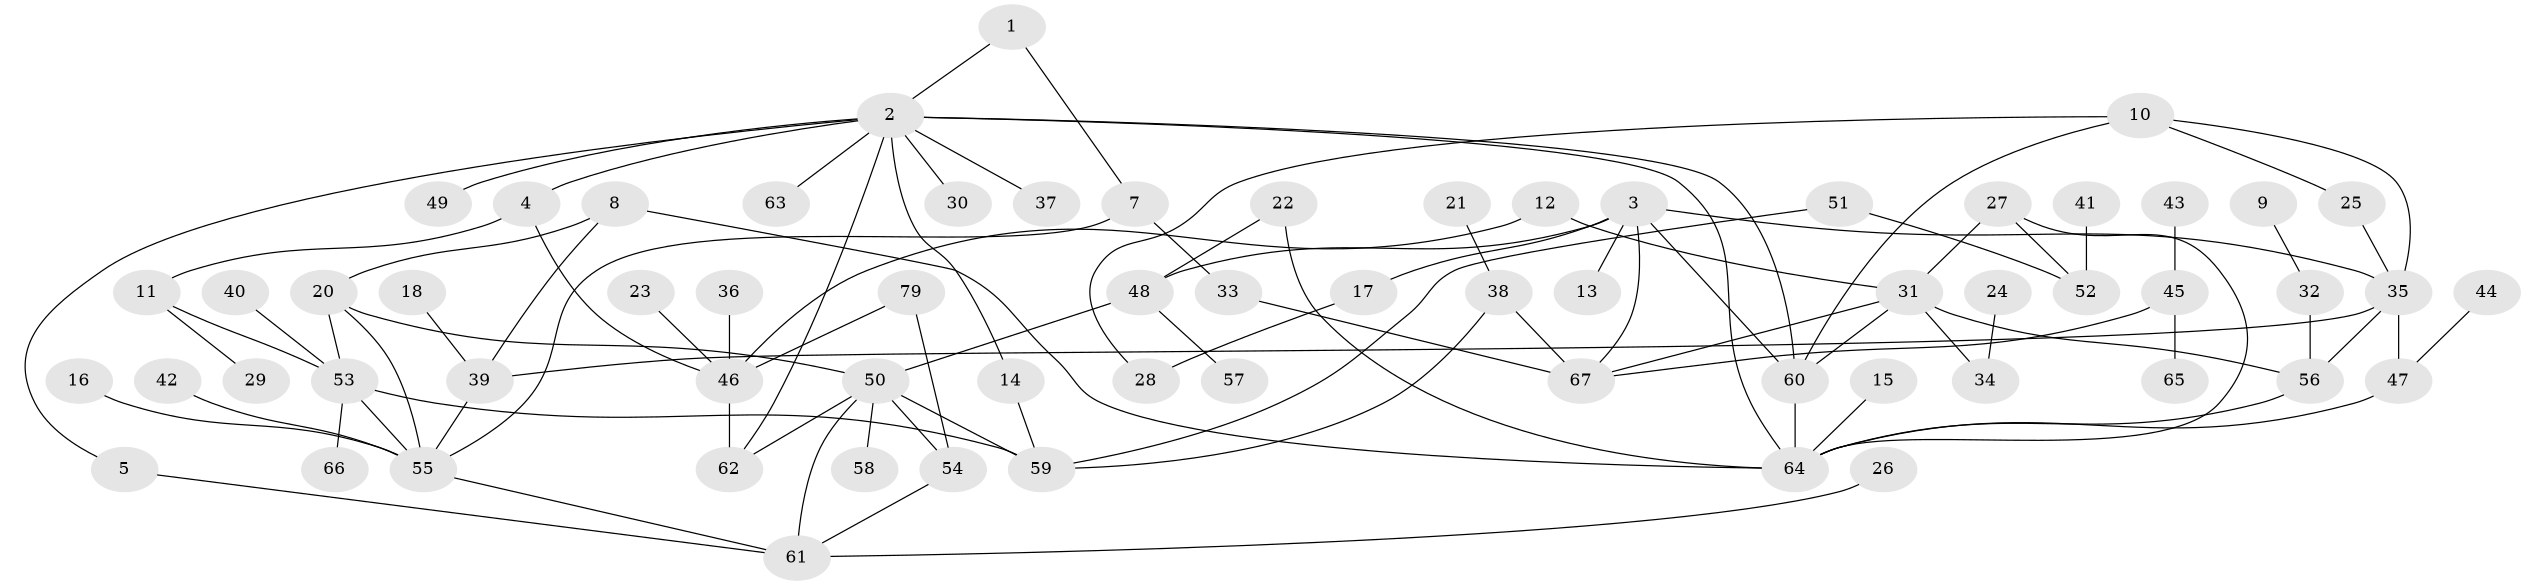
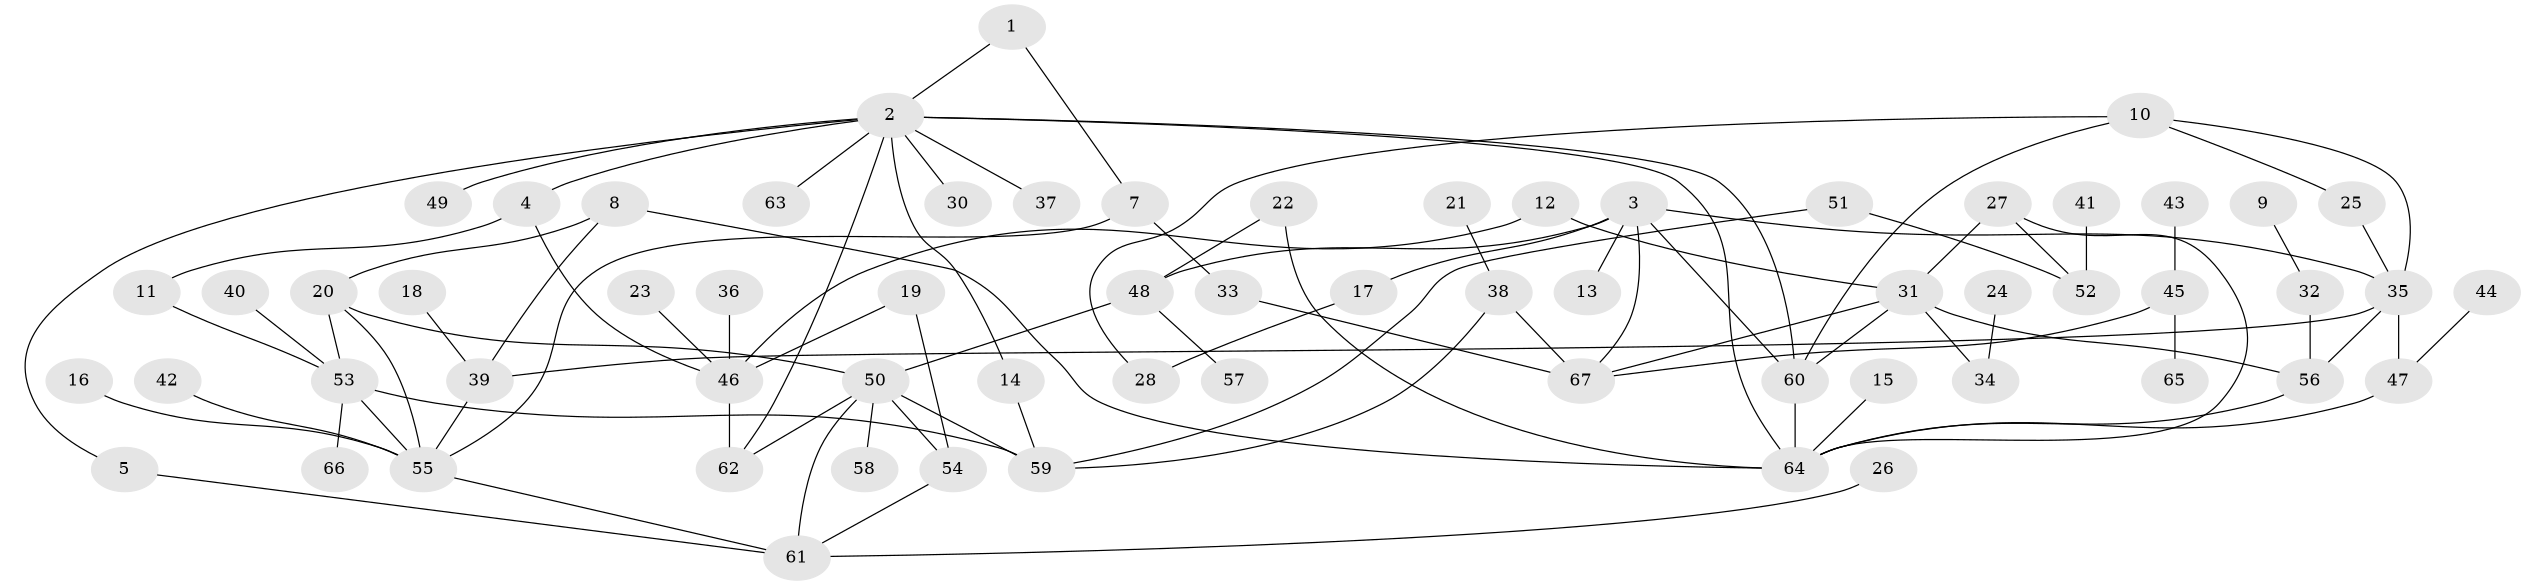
(911, 293) -> (911, 293)
(256, 381) -> none
